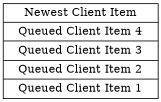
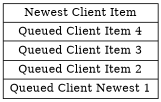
(81, 88) -> (81, 88)
